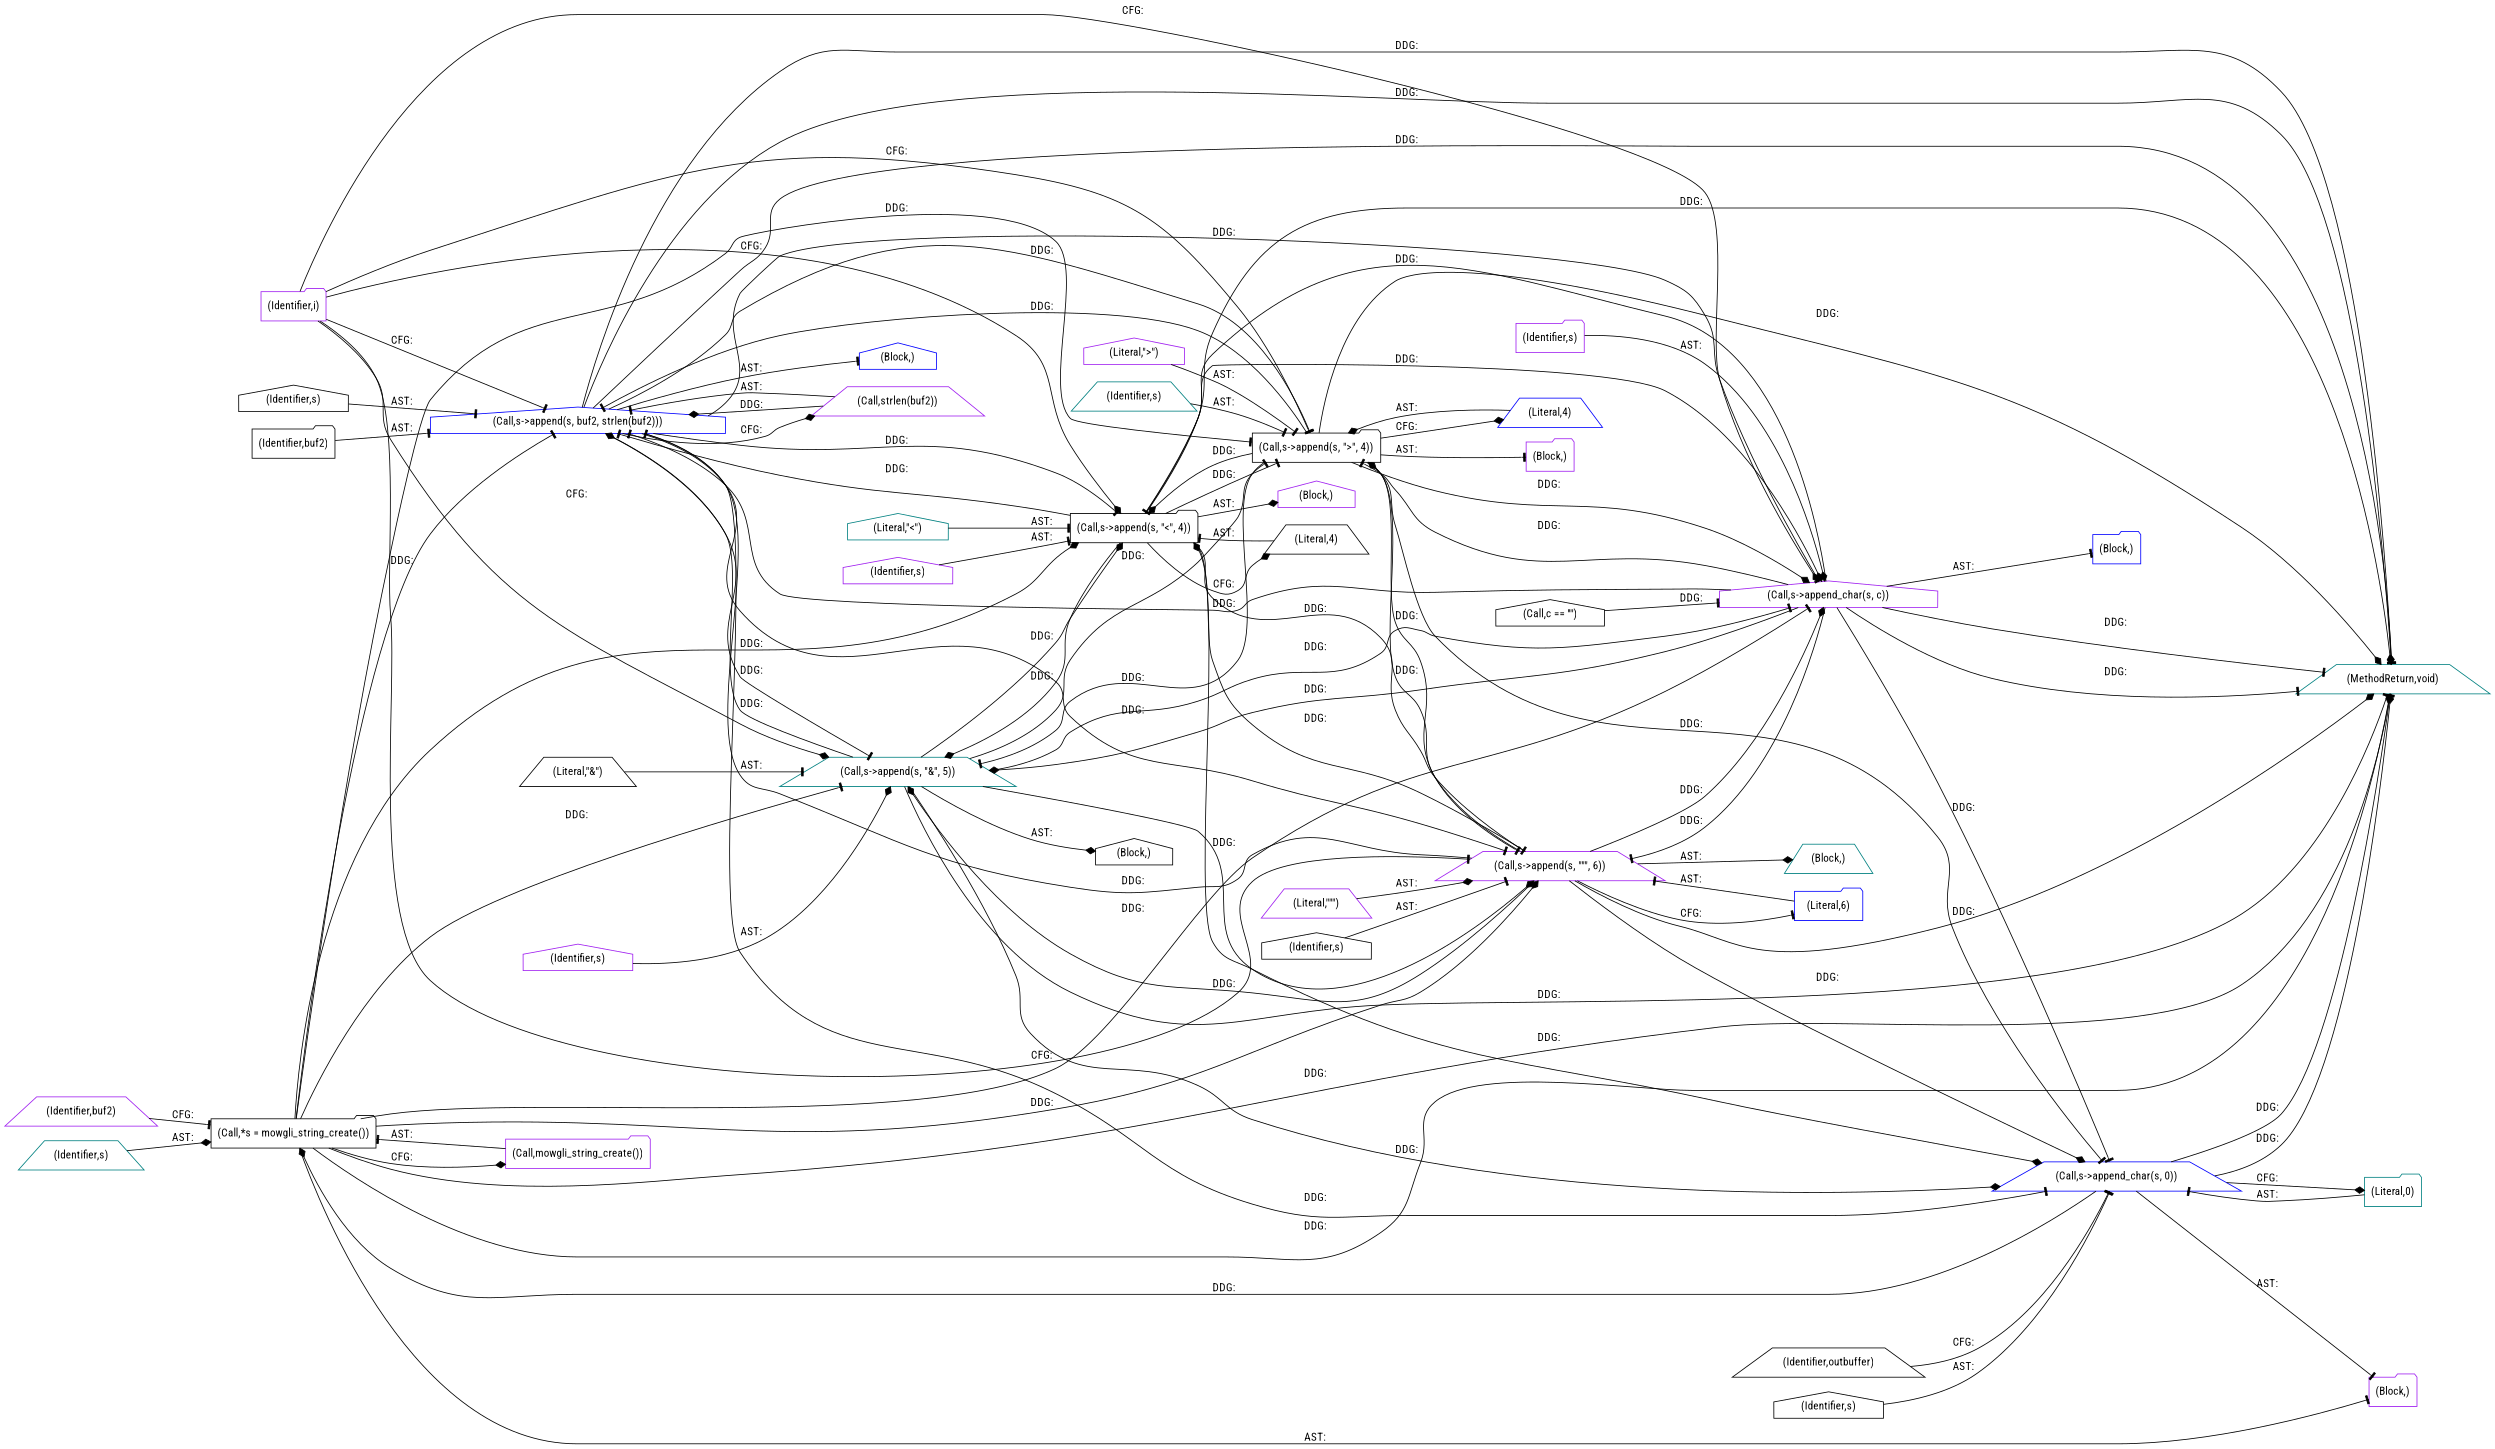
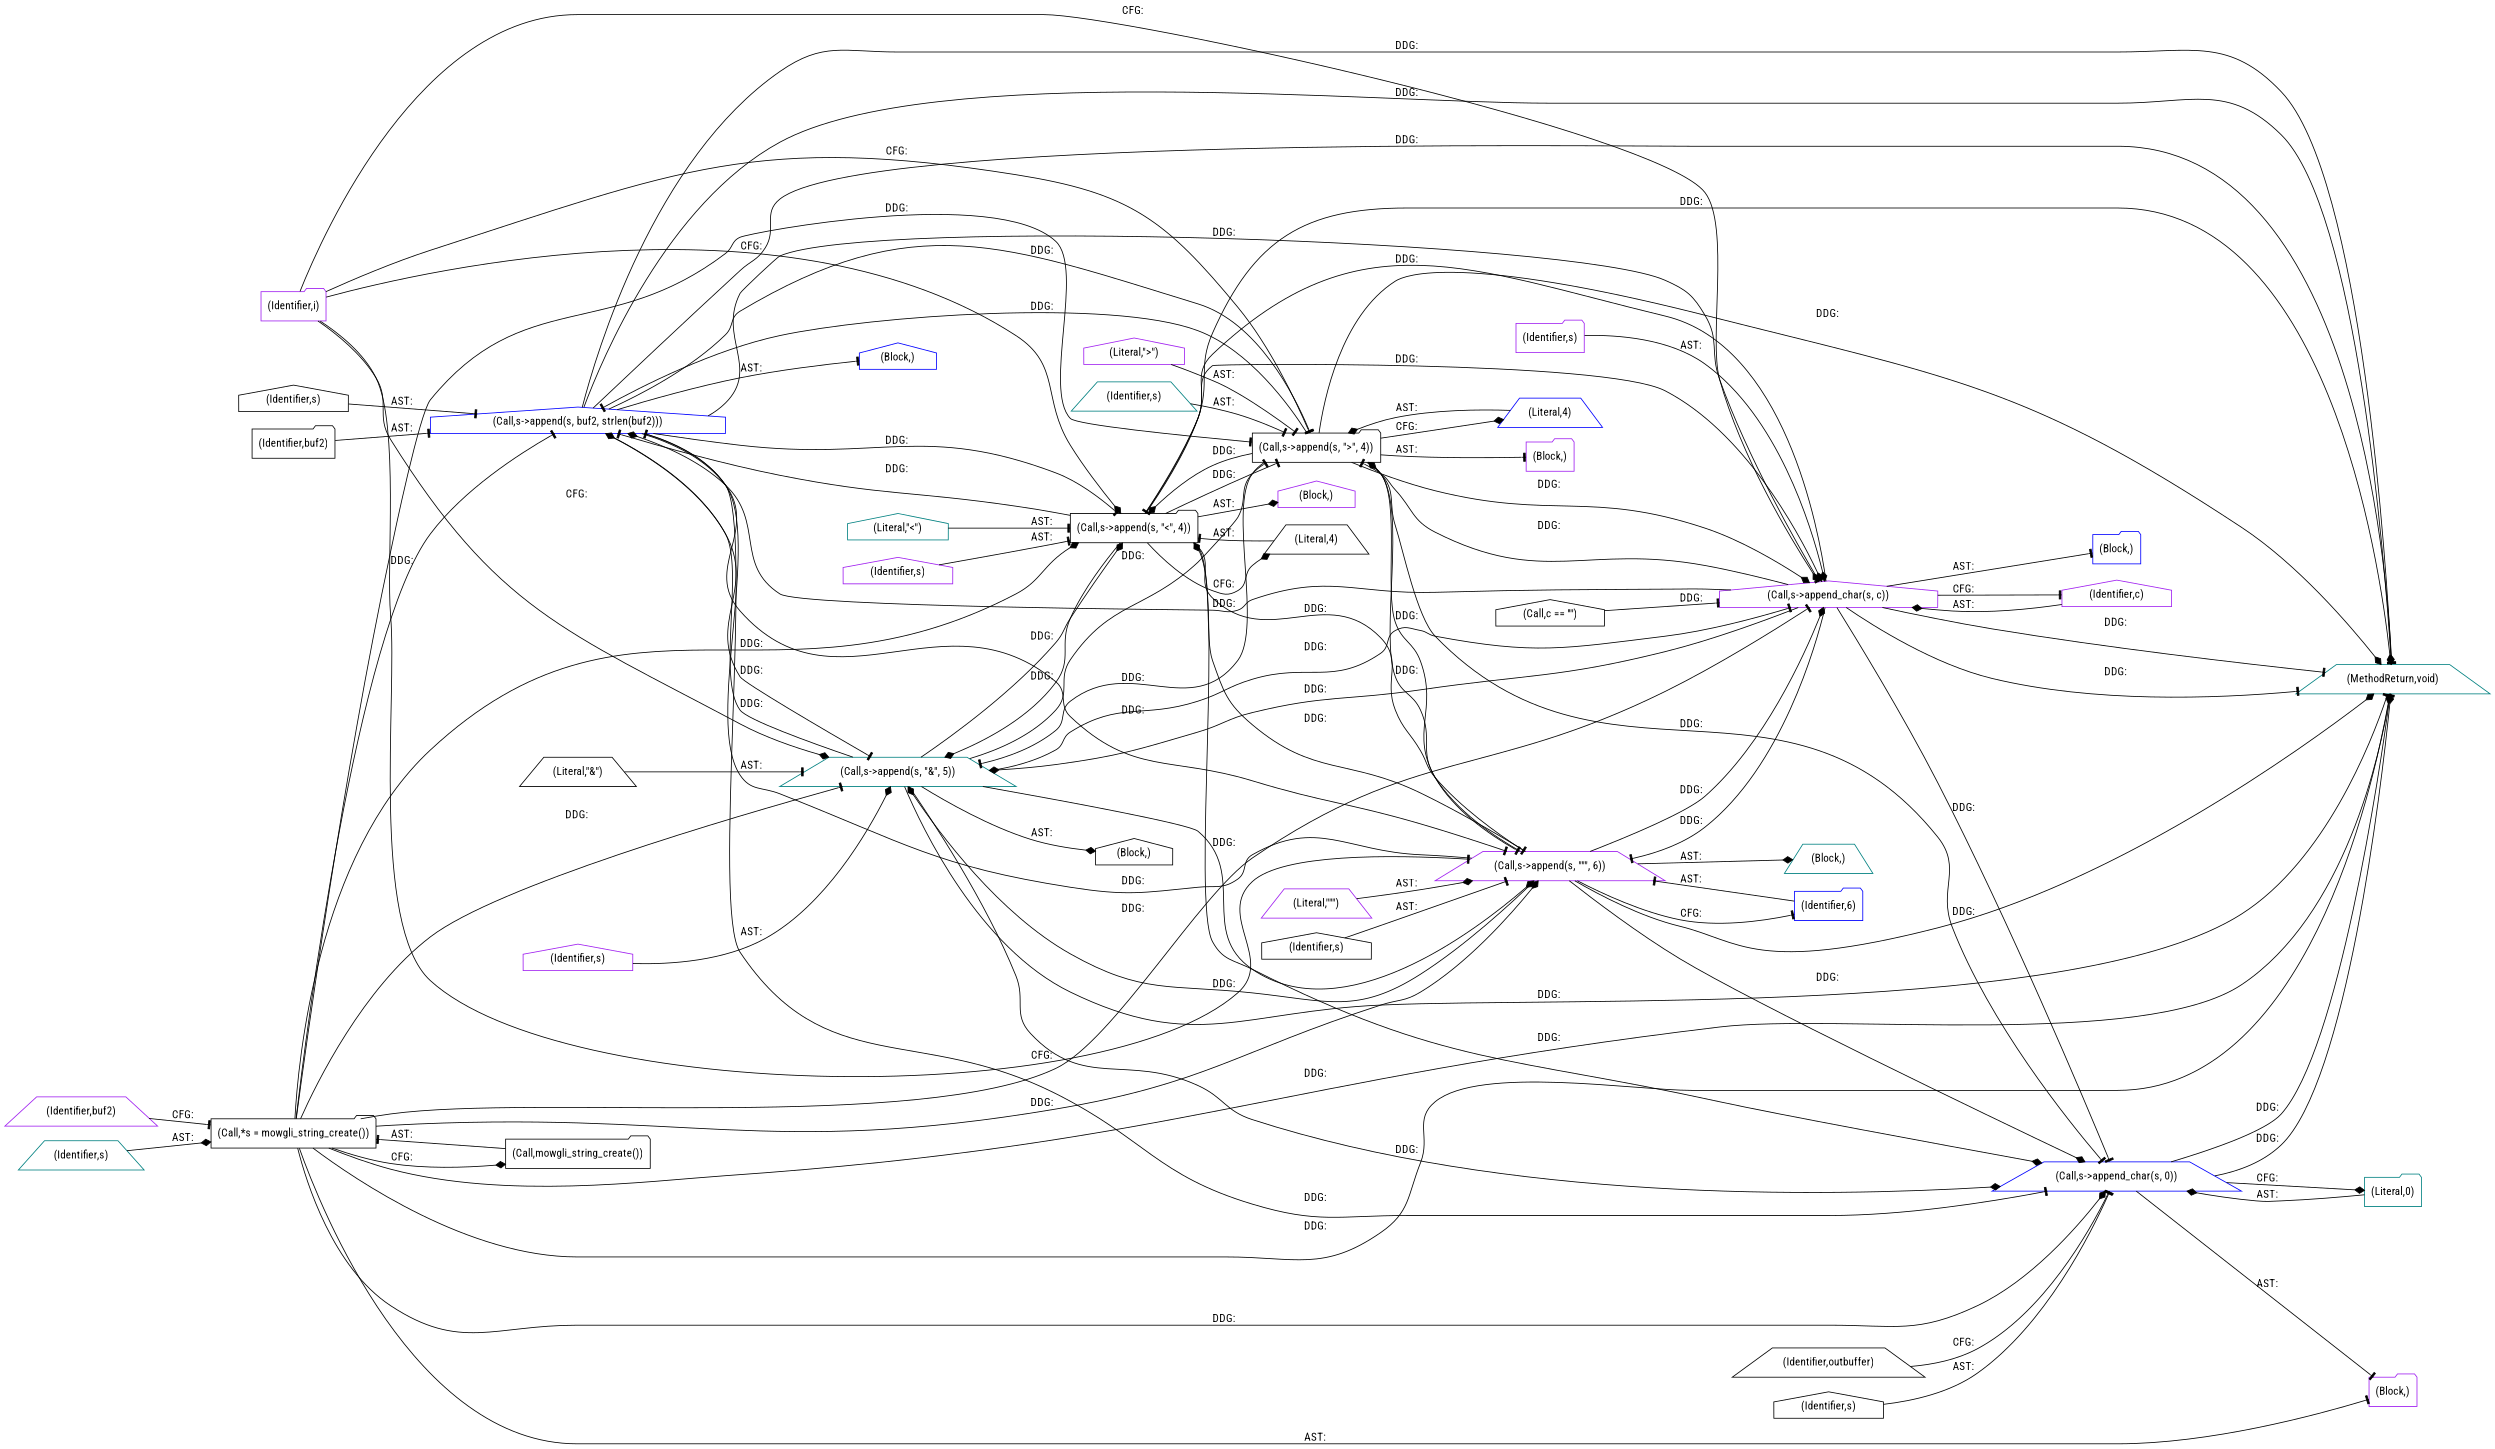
(434, 363) -> none
(898, 401) -> none
none -> (2117, 595)
(1142, 609) -> (1142, 609)
(1829, 906) -> (1829, 906)
(578, 1154) -> (578, 1154)
(2278, 1201) -> (2278, 1201)
(1181, 1294) -> (1171, 1325)
